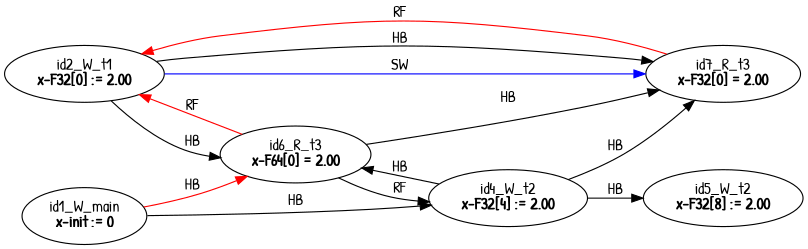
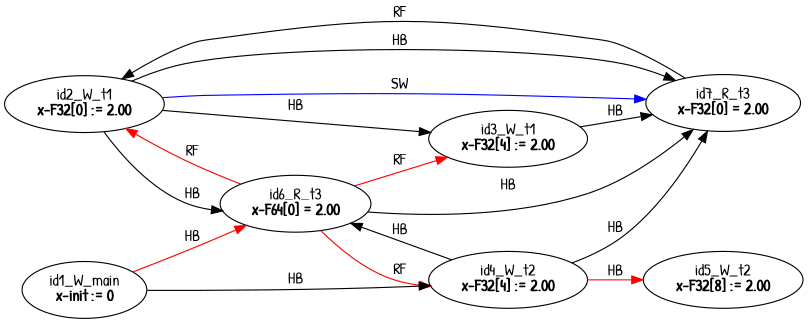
(410, 21) -> (409, 22)
none -> (508, 139)
(377, 193) -> (366, 266)
(610, 198) -> (610, 280)
